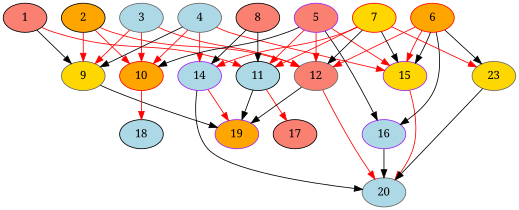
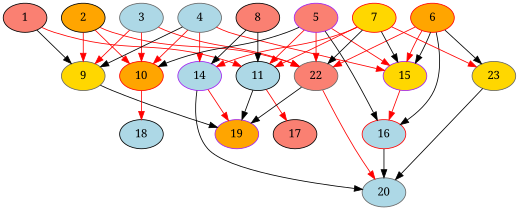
(316, 76) -> (316, 76)
(416, 133) -> (396, 101)
(384, 134) -> (384, 134)
